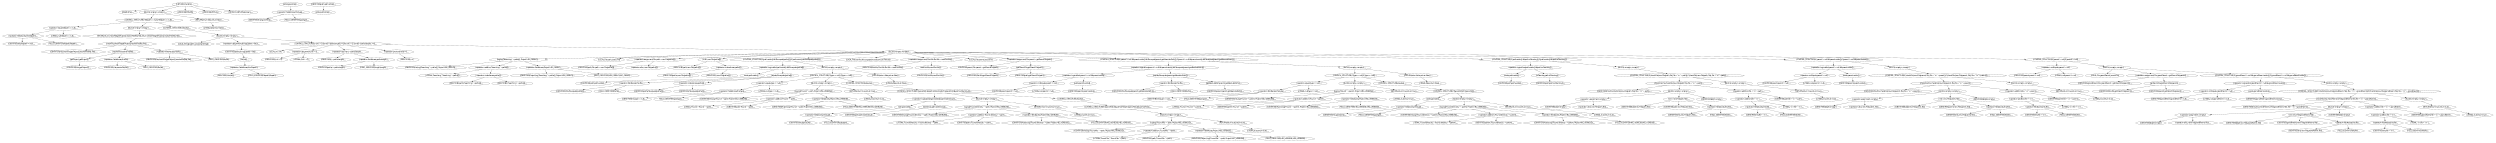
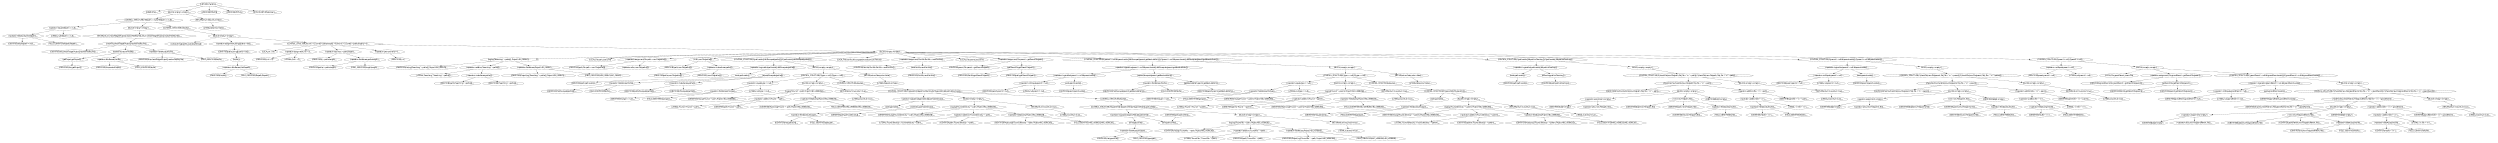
none -> (1130, 115)
